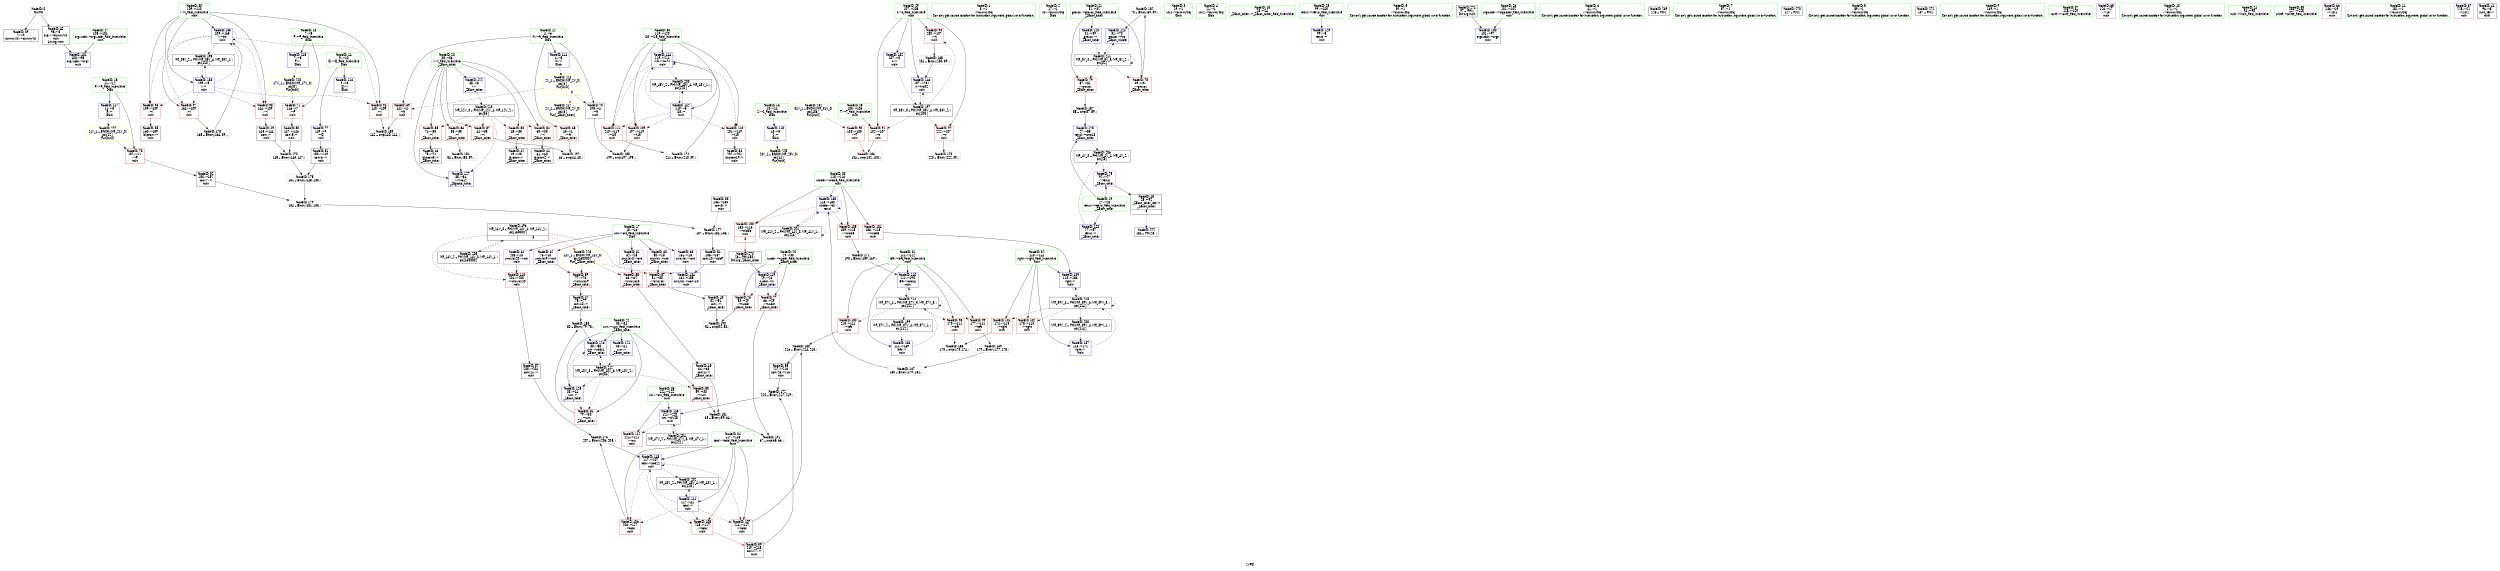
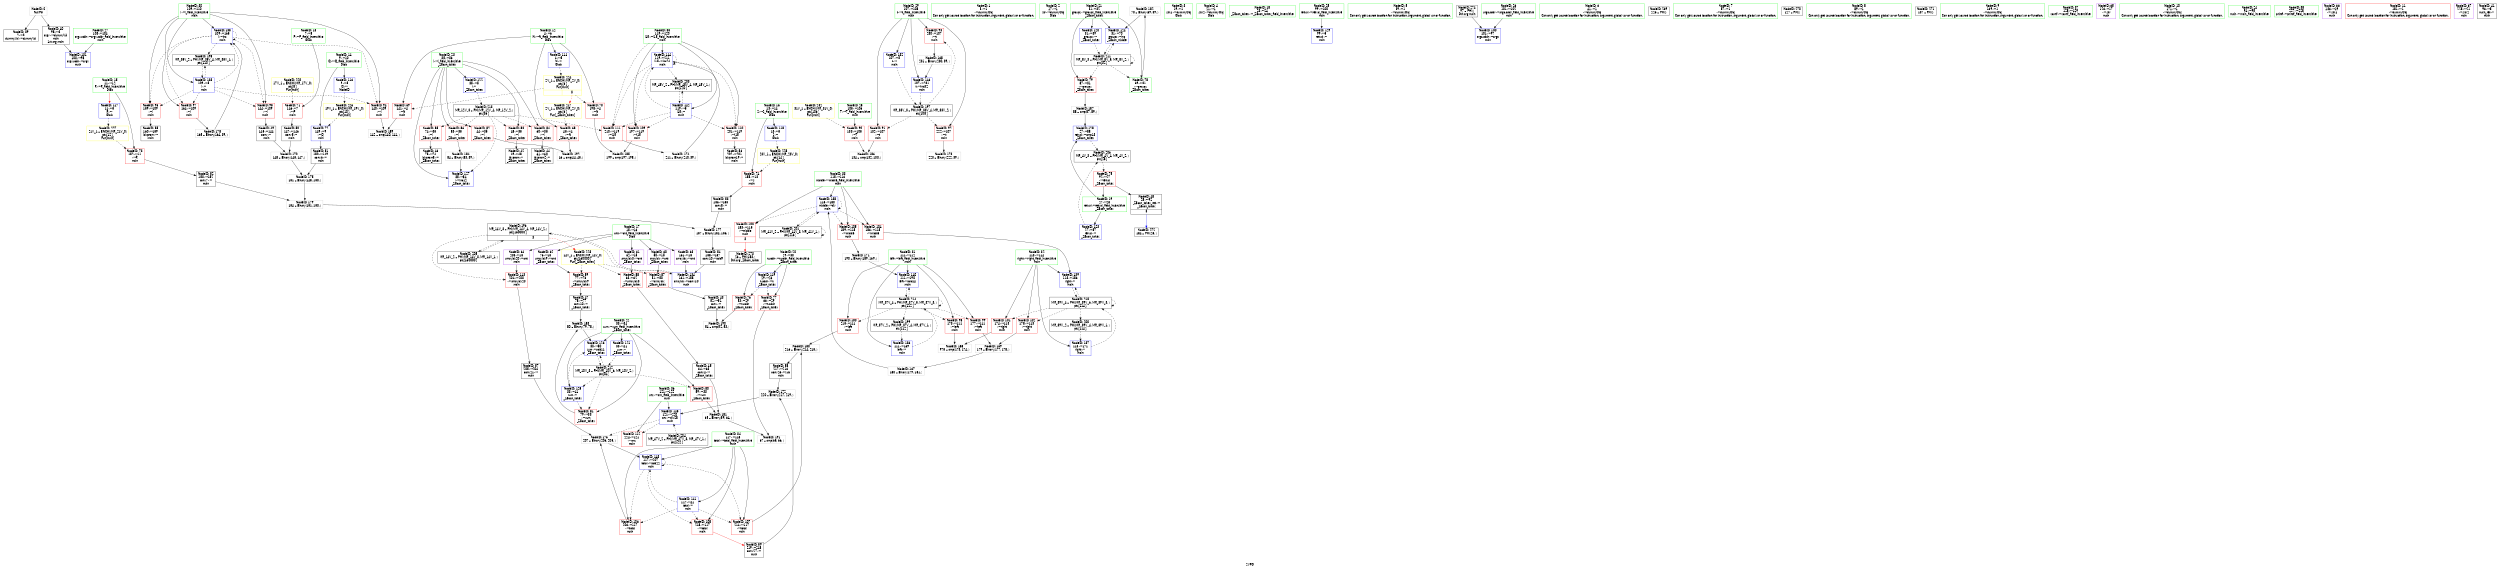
(2398, 11) -> (2398, 11)
none -> (1105, 23)
(298, 60) -> none
(625, 80) -> (625, 80)
(1140, 85) -> (1140, 85)
(344, 90) -> (344, 90)
(110, 97) -> (110, 97)
(923, 100) -> none
none -> (344, 111)
(595, 111) -> (595, 111)
(483, 120) -> (557, 122)
none -> (565, 121)
(866, 121) -> (855, 121)
(861, 146) -> (861, 146)
none -> (752, 179)
(1105, 179) -> (1105, 179)
(461, 184) -> (461, 184)
(1106, 193) -> (1103, 191)
(827, 209) -> (827, 209)
(787, 213) -> (787, 213)
none -> (850, 216)
(717, 219) -> (717, 219)
(1146, 220) -> (1146, 220)
none -> (612, 255)
(754, 267) -> none
(778, 268) -> (778, 268)
none -> (1009, 338)
(955, 350) -> (955, 350)
(672, 428) -> (635, 427)
(688, 483) -> none
